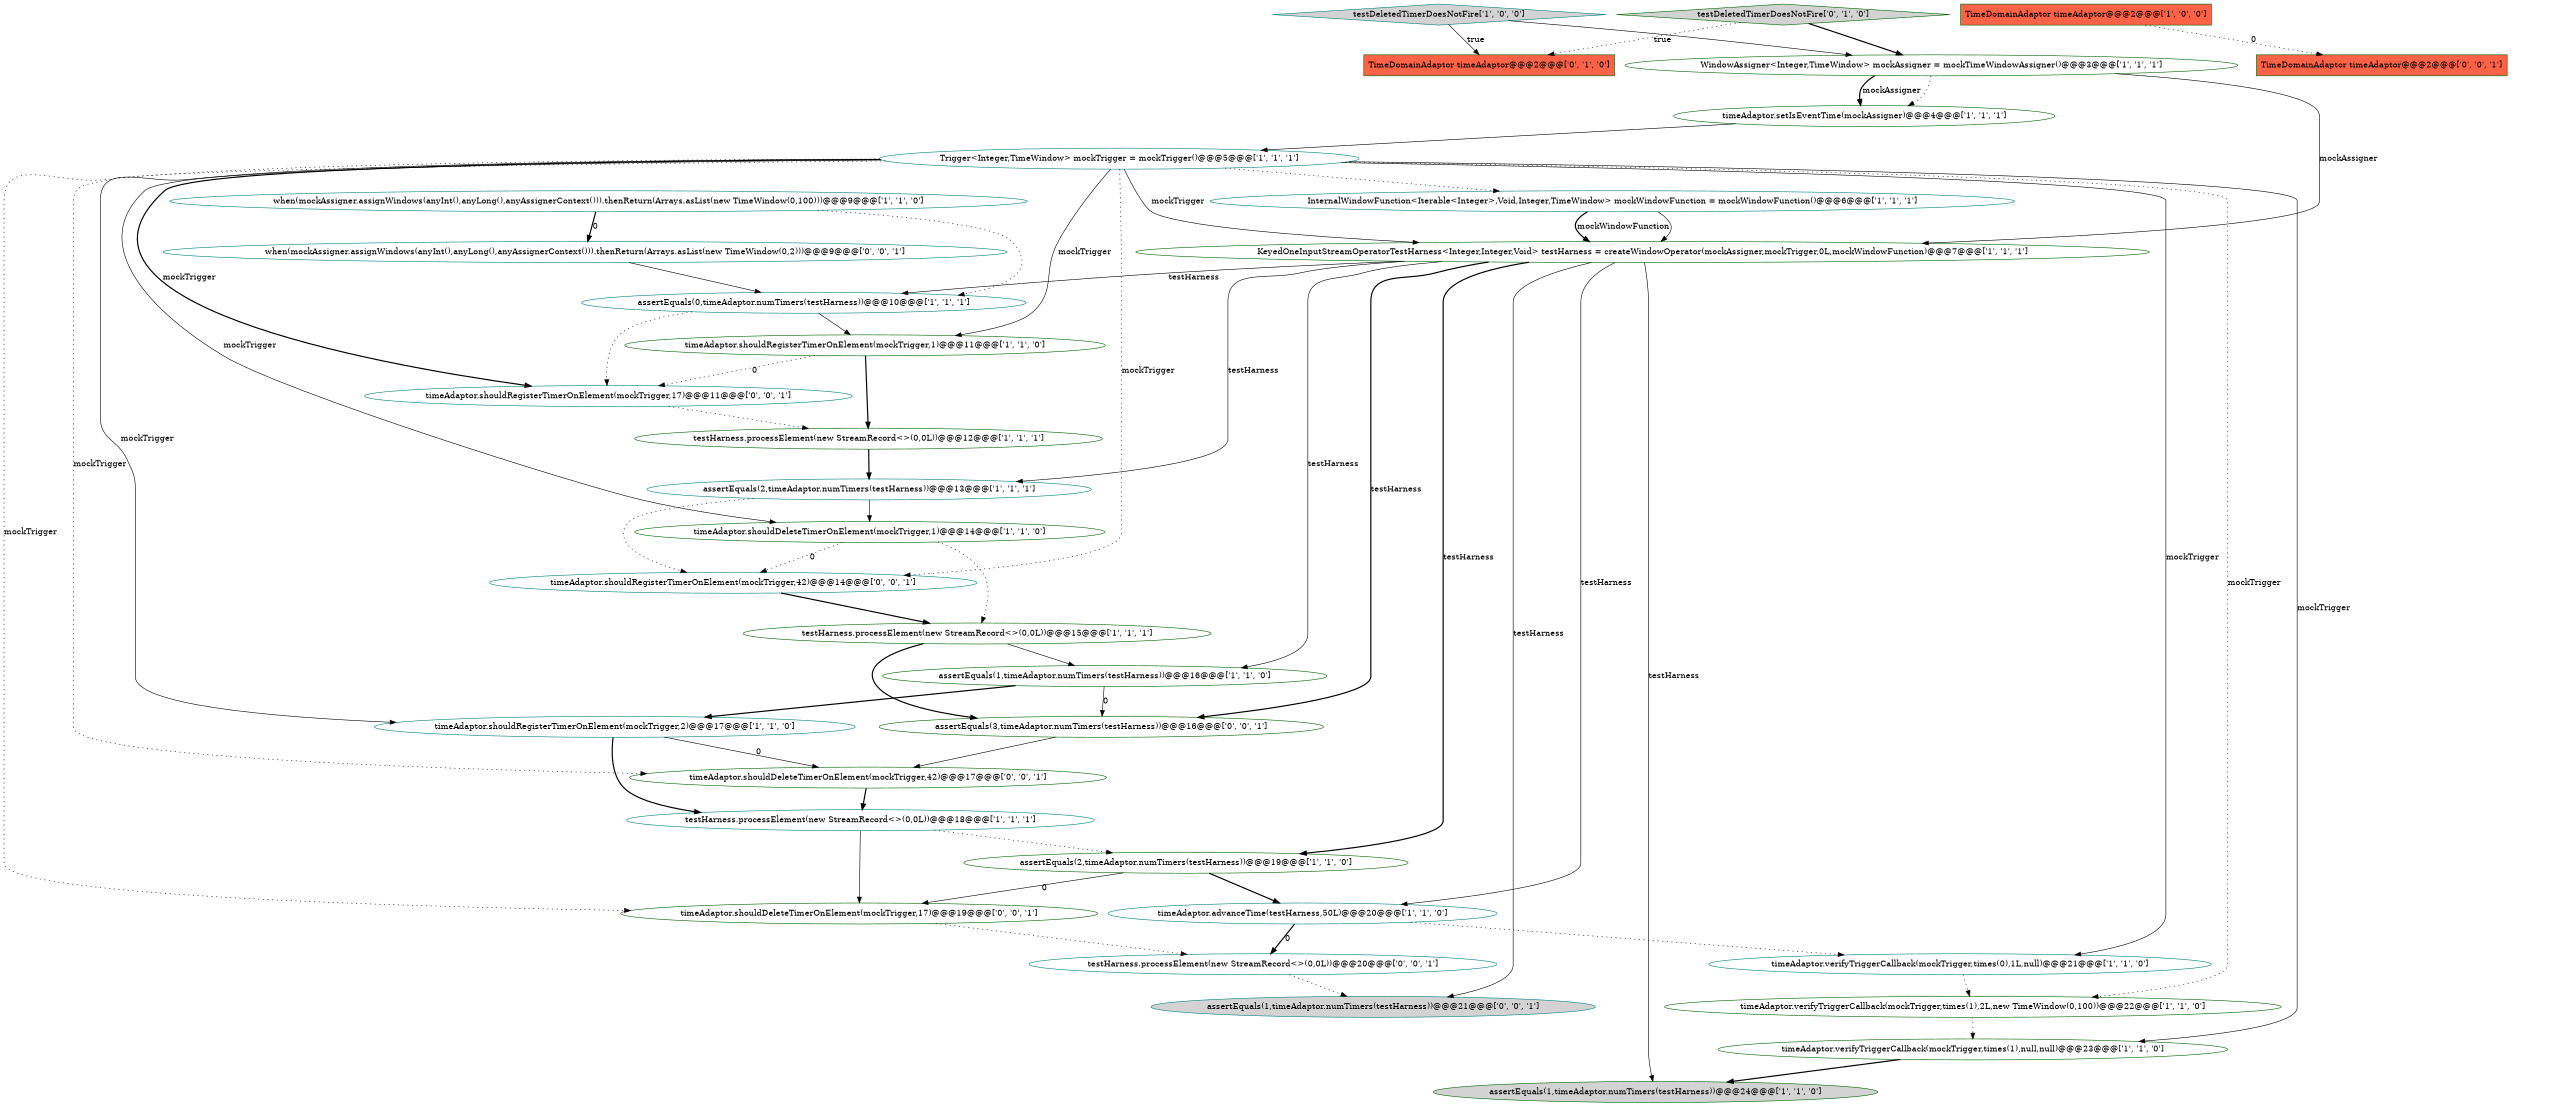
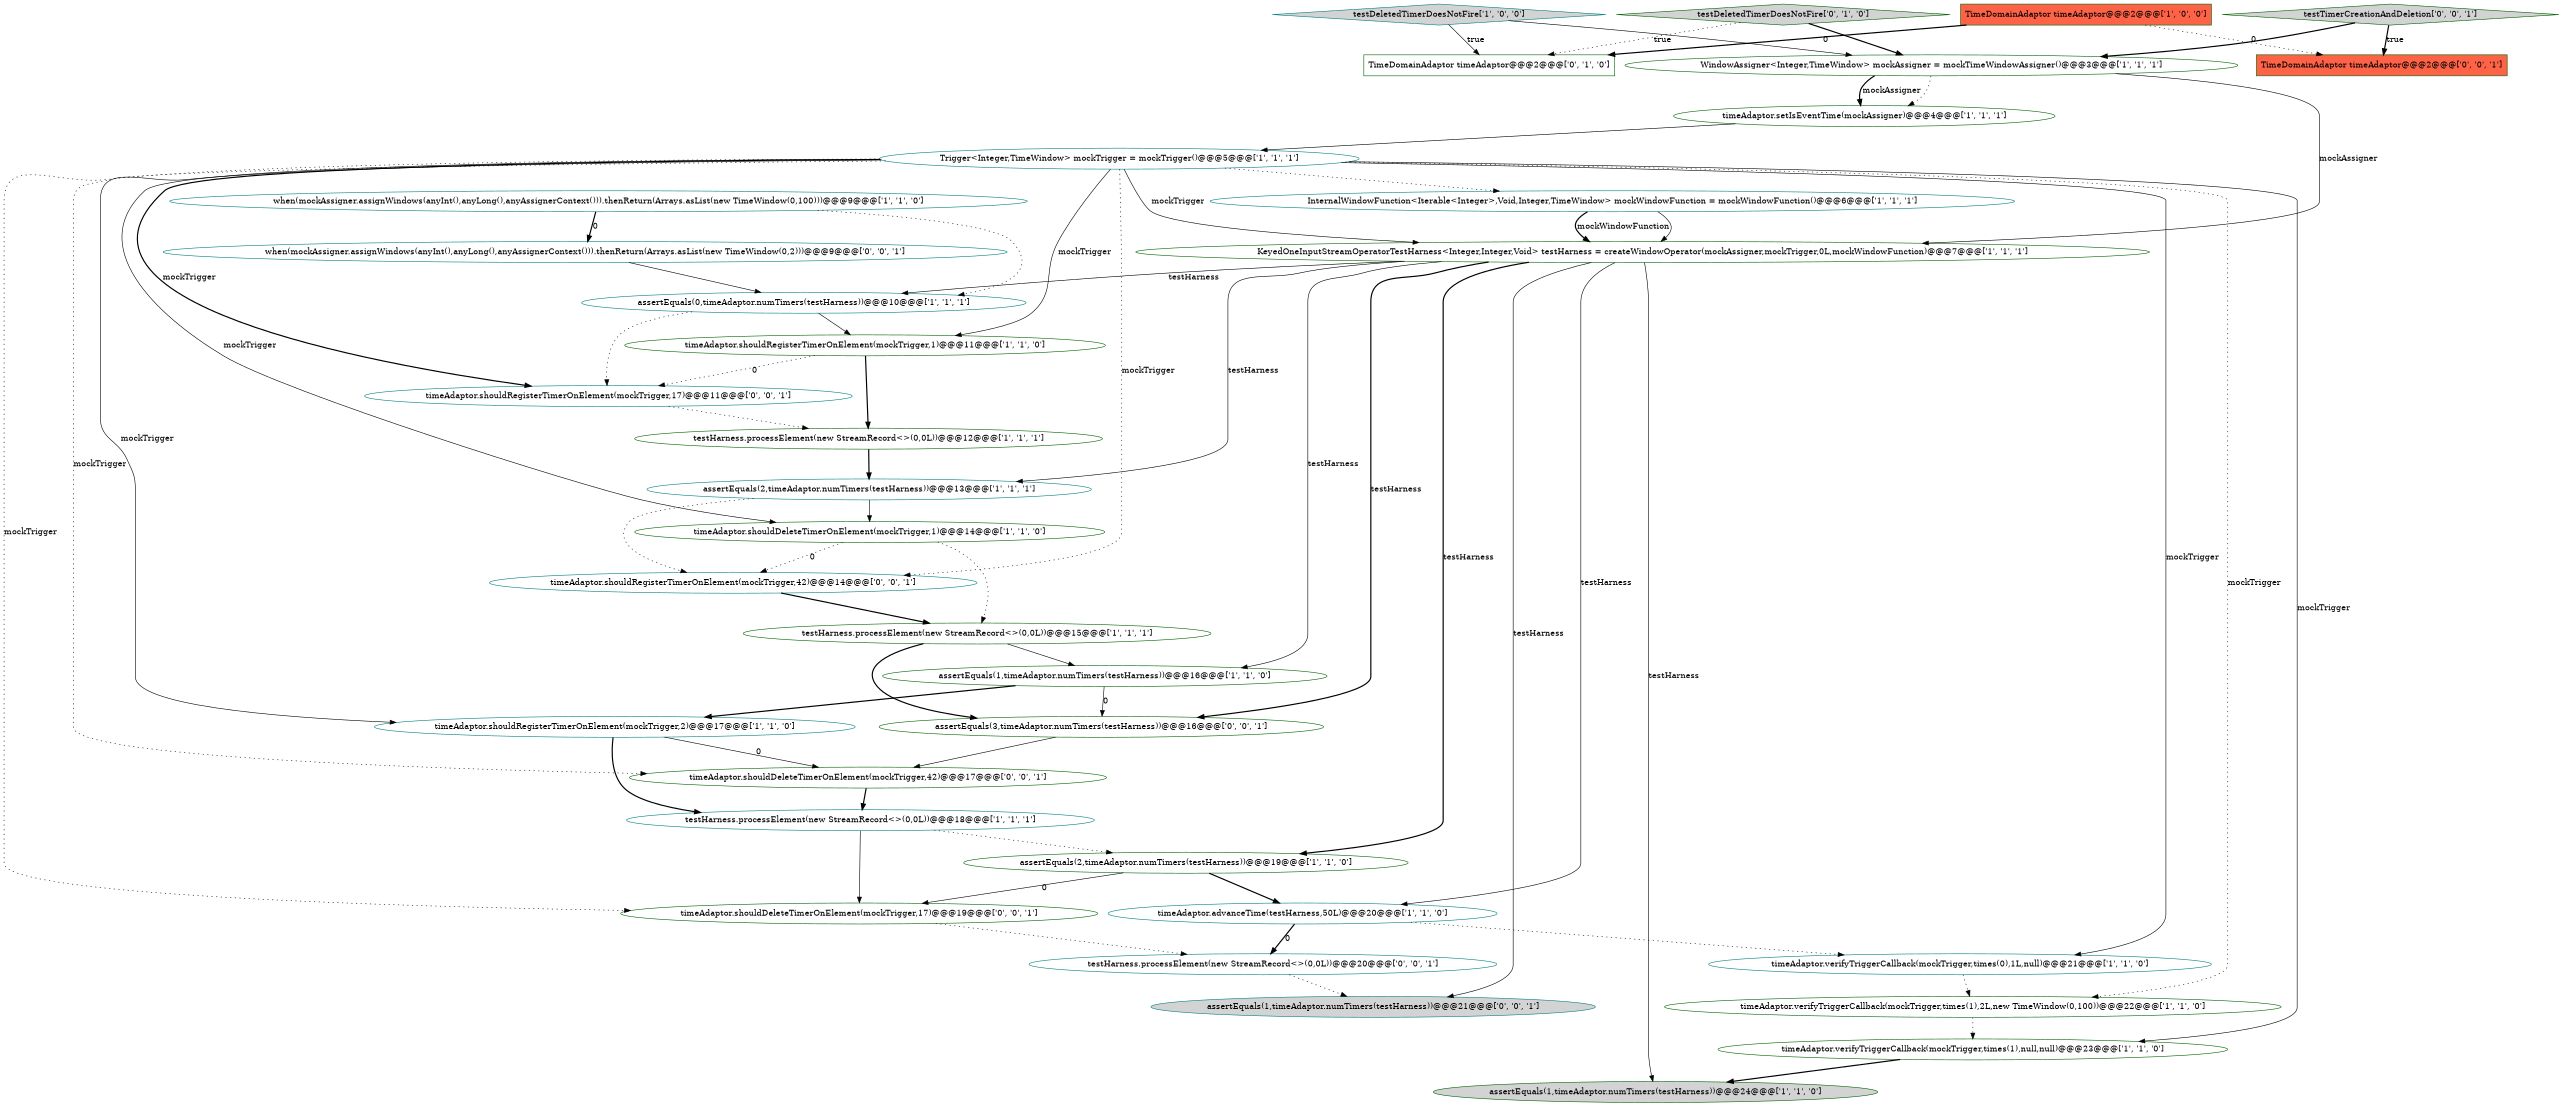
none -> (2390, 15)
none -> (1791, 40)
(1489, 65) -> (1489, 65)
